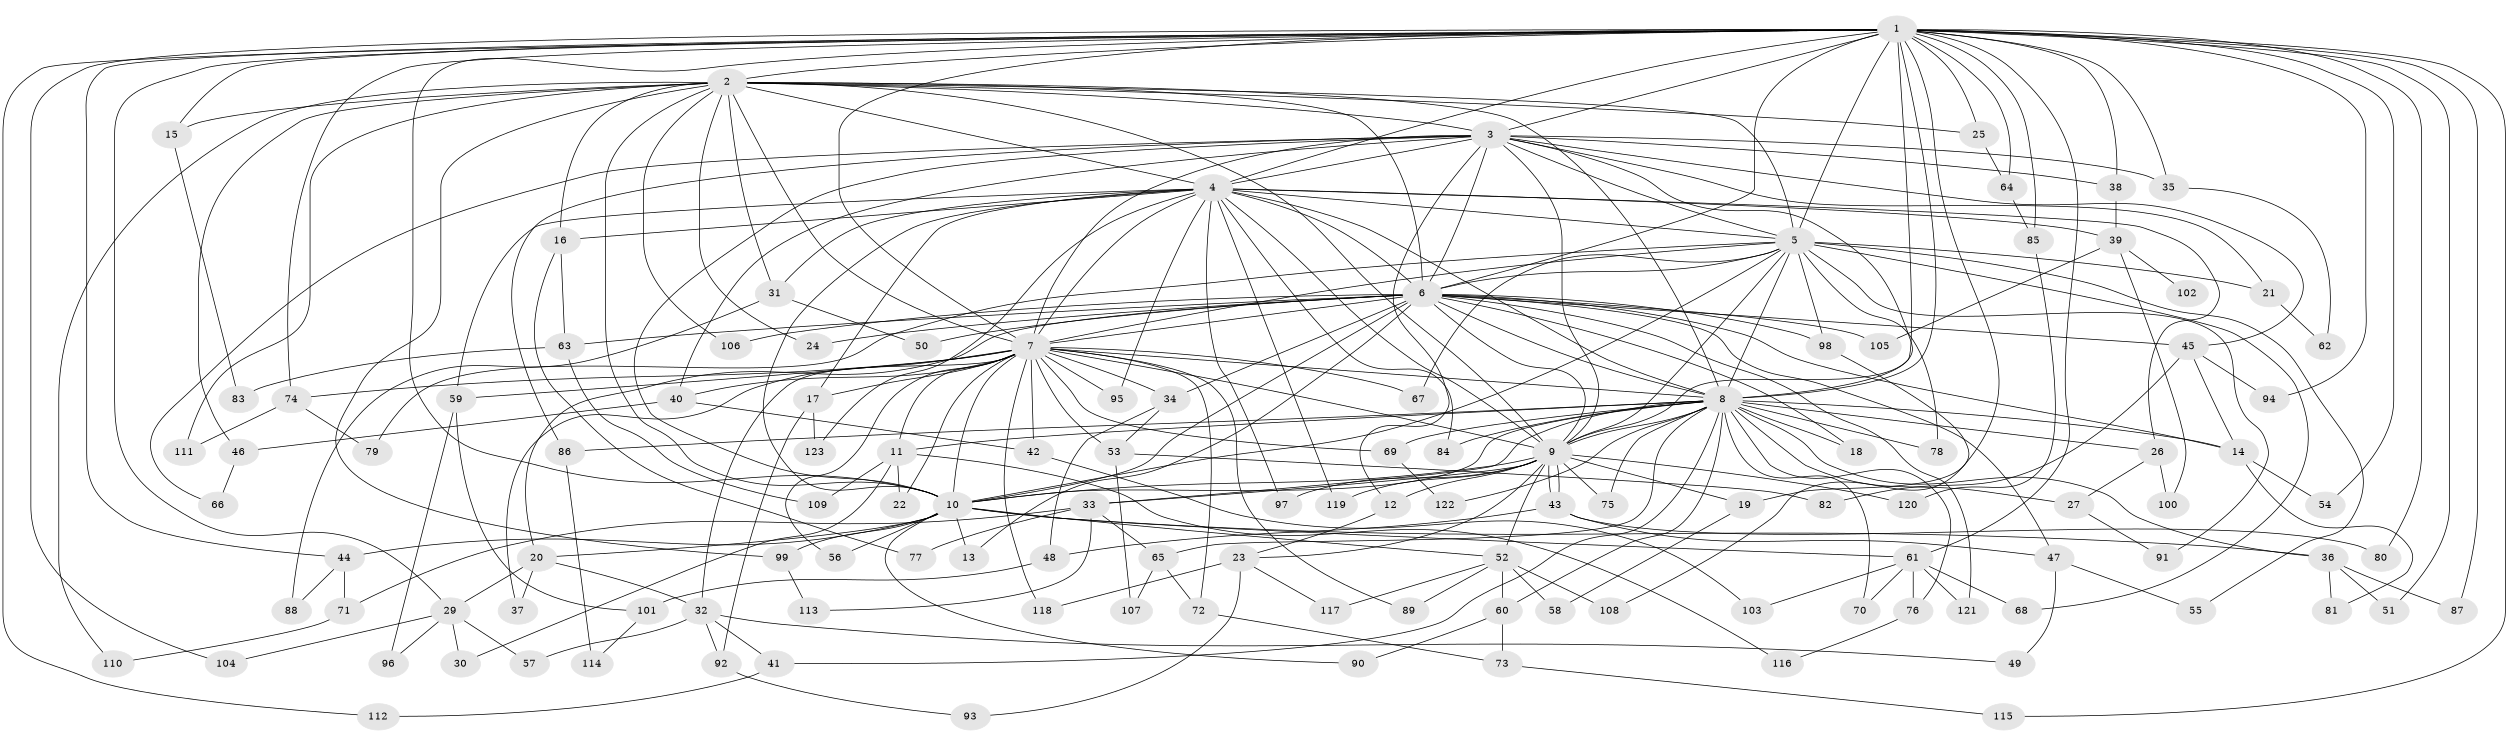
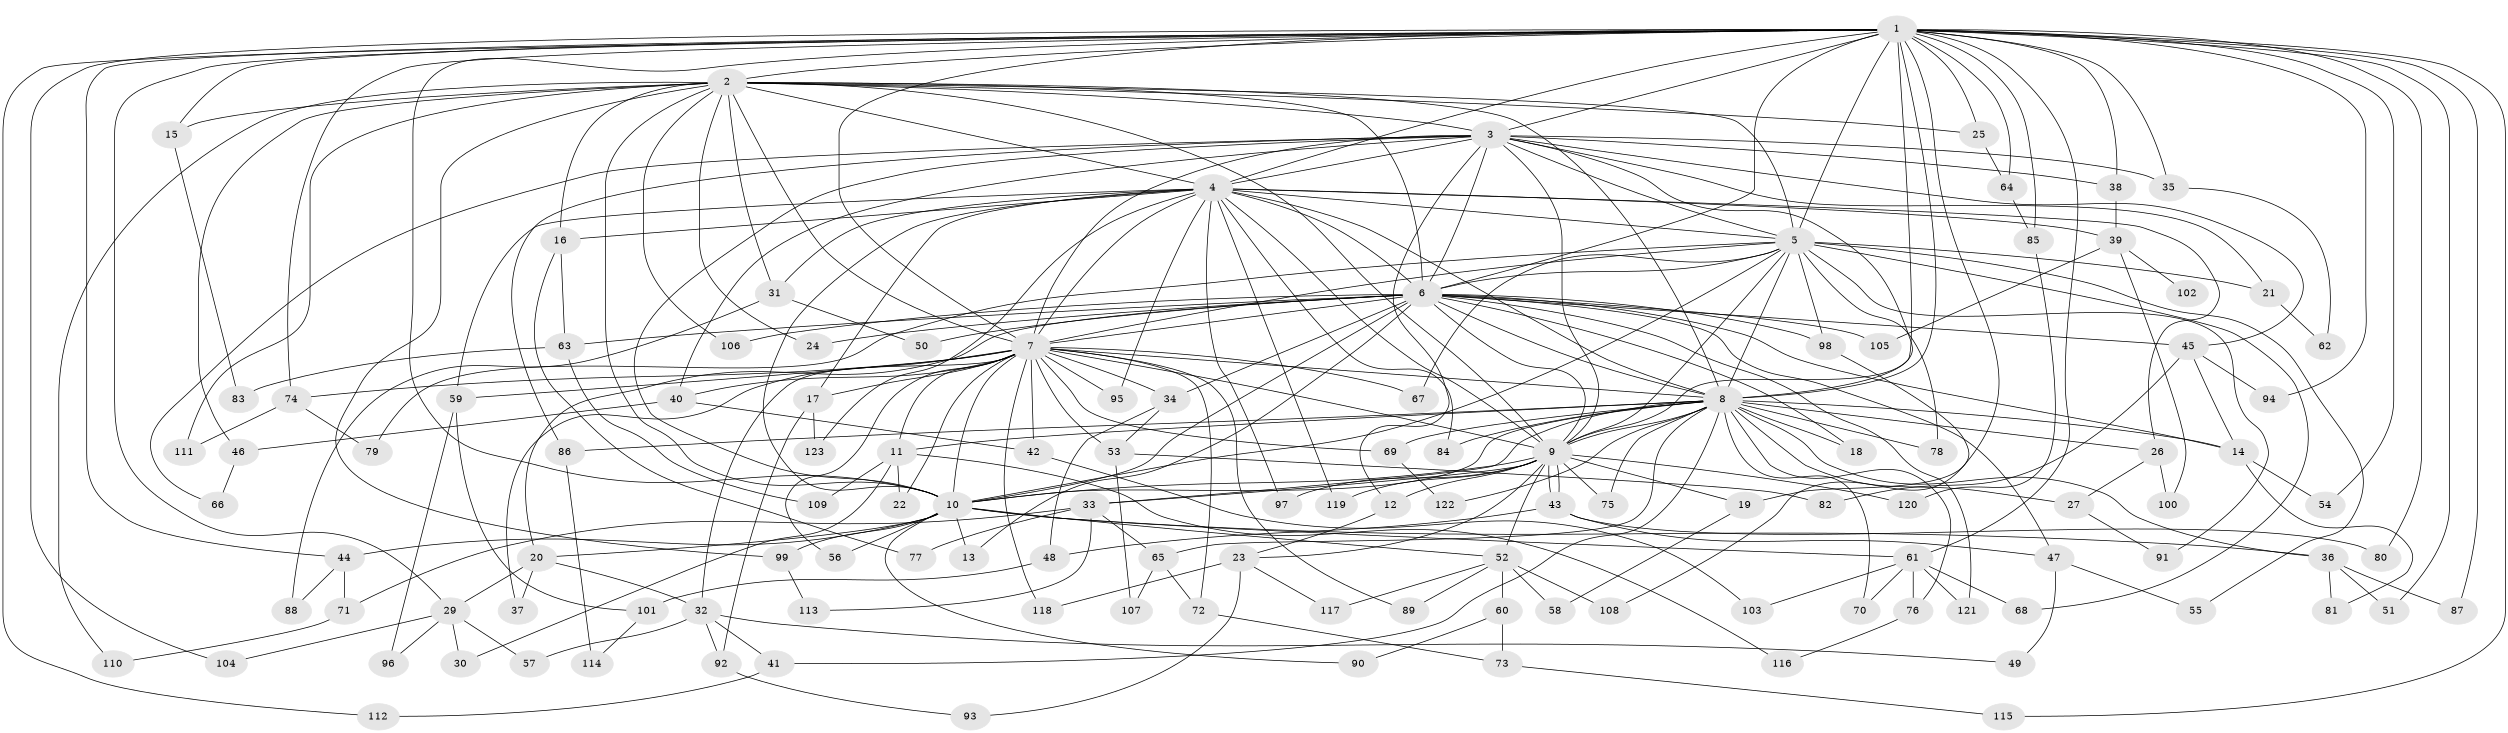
(1681, 524) -> none
